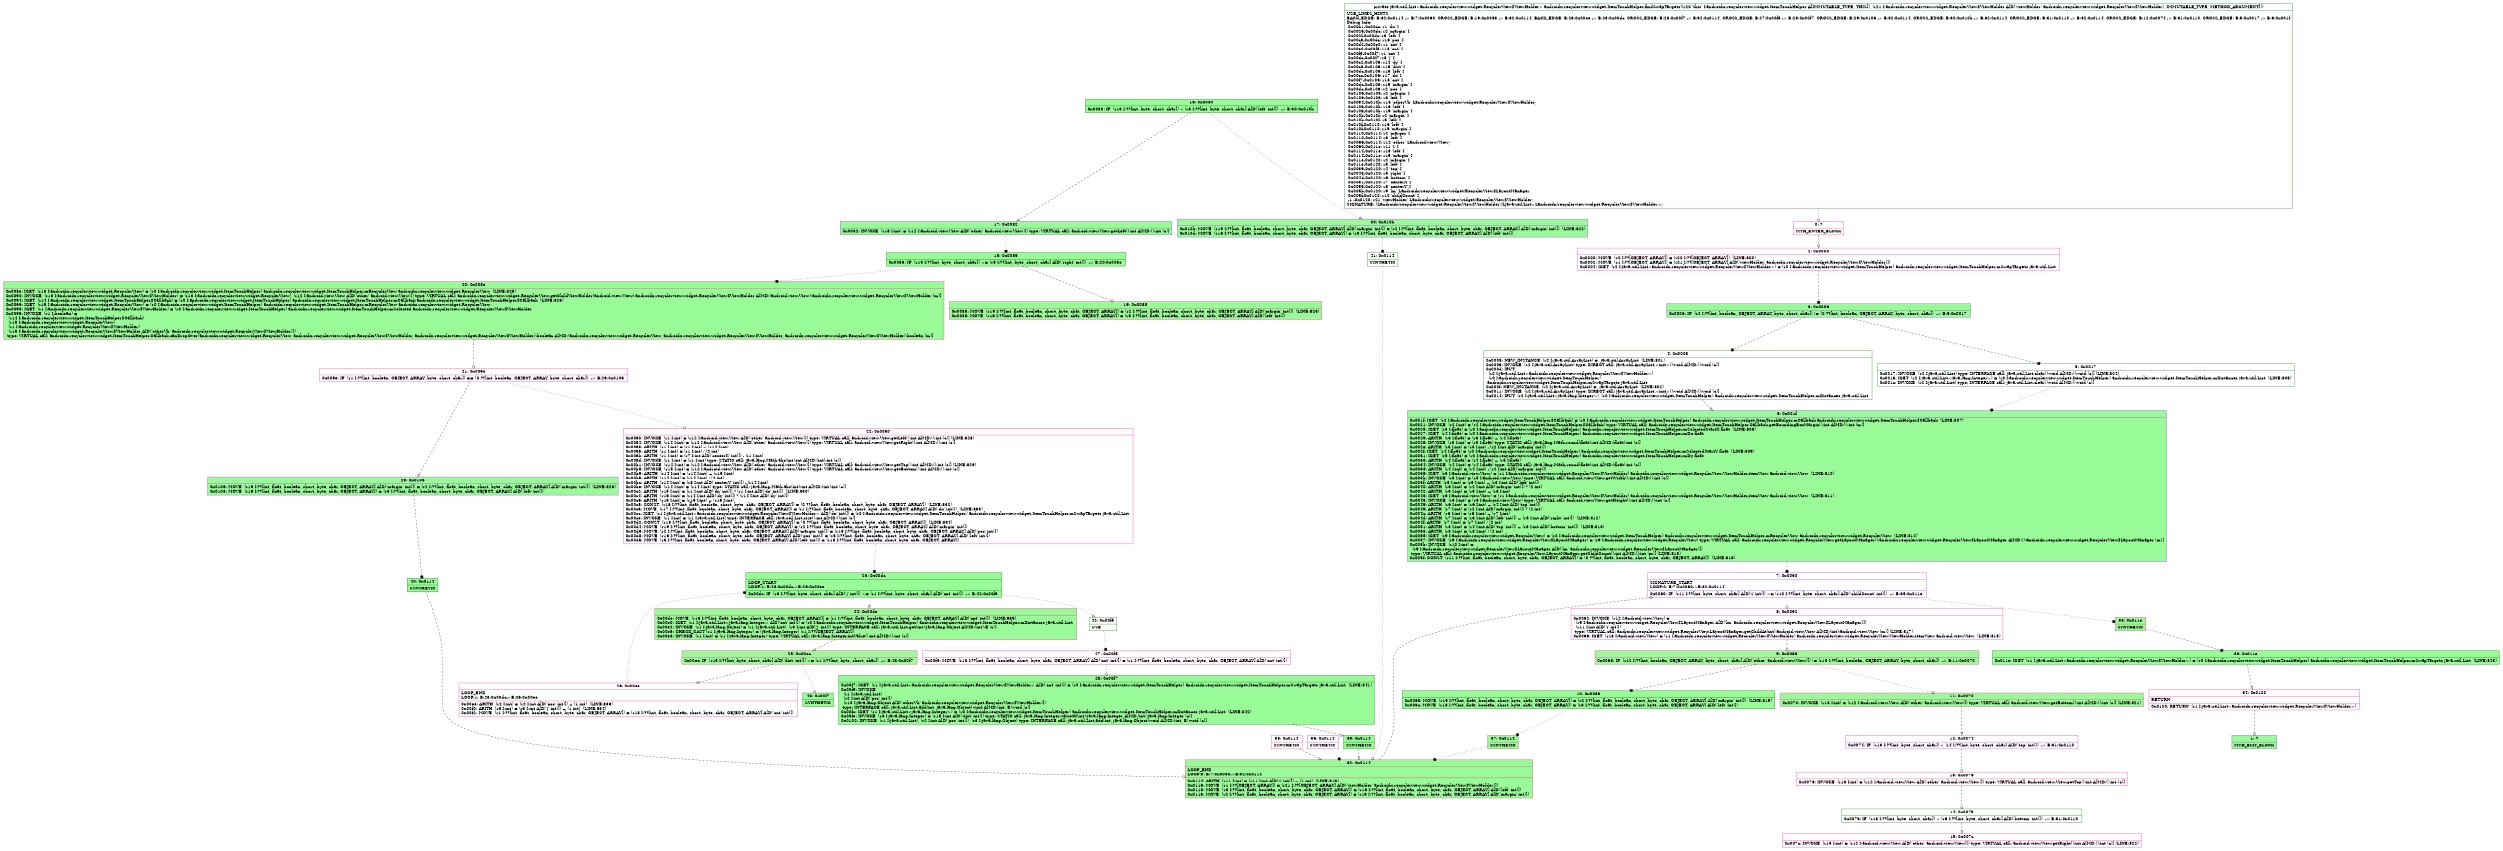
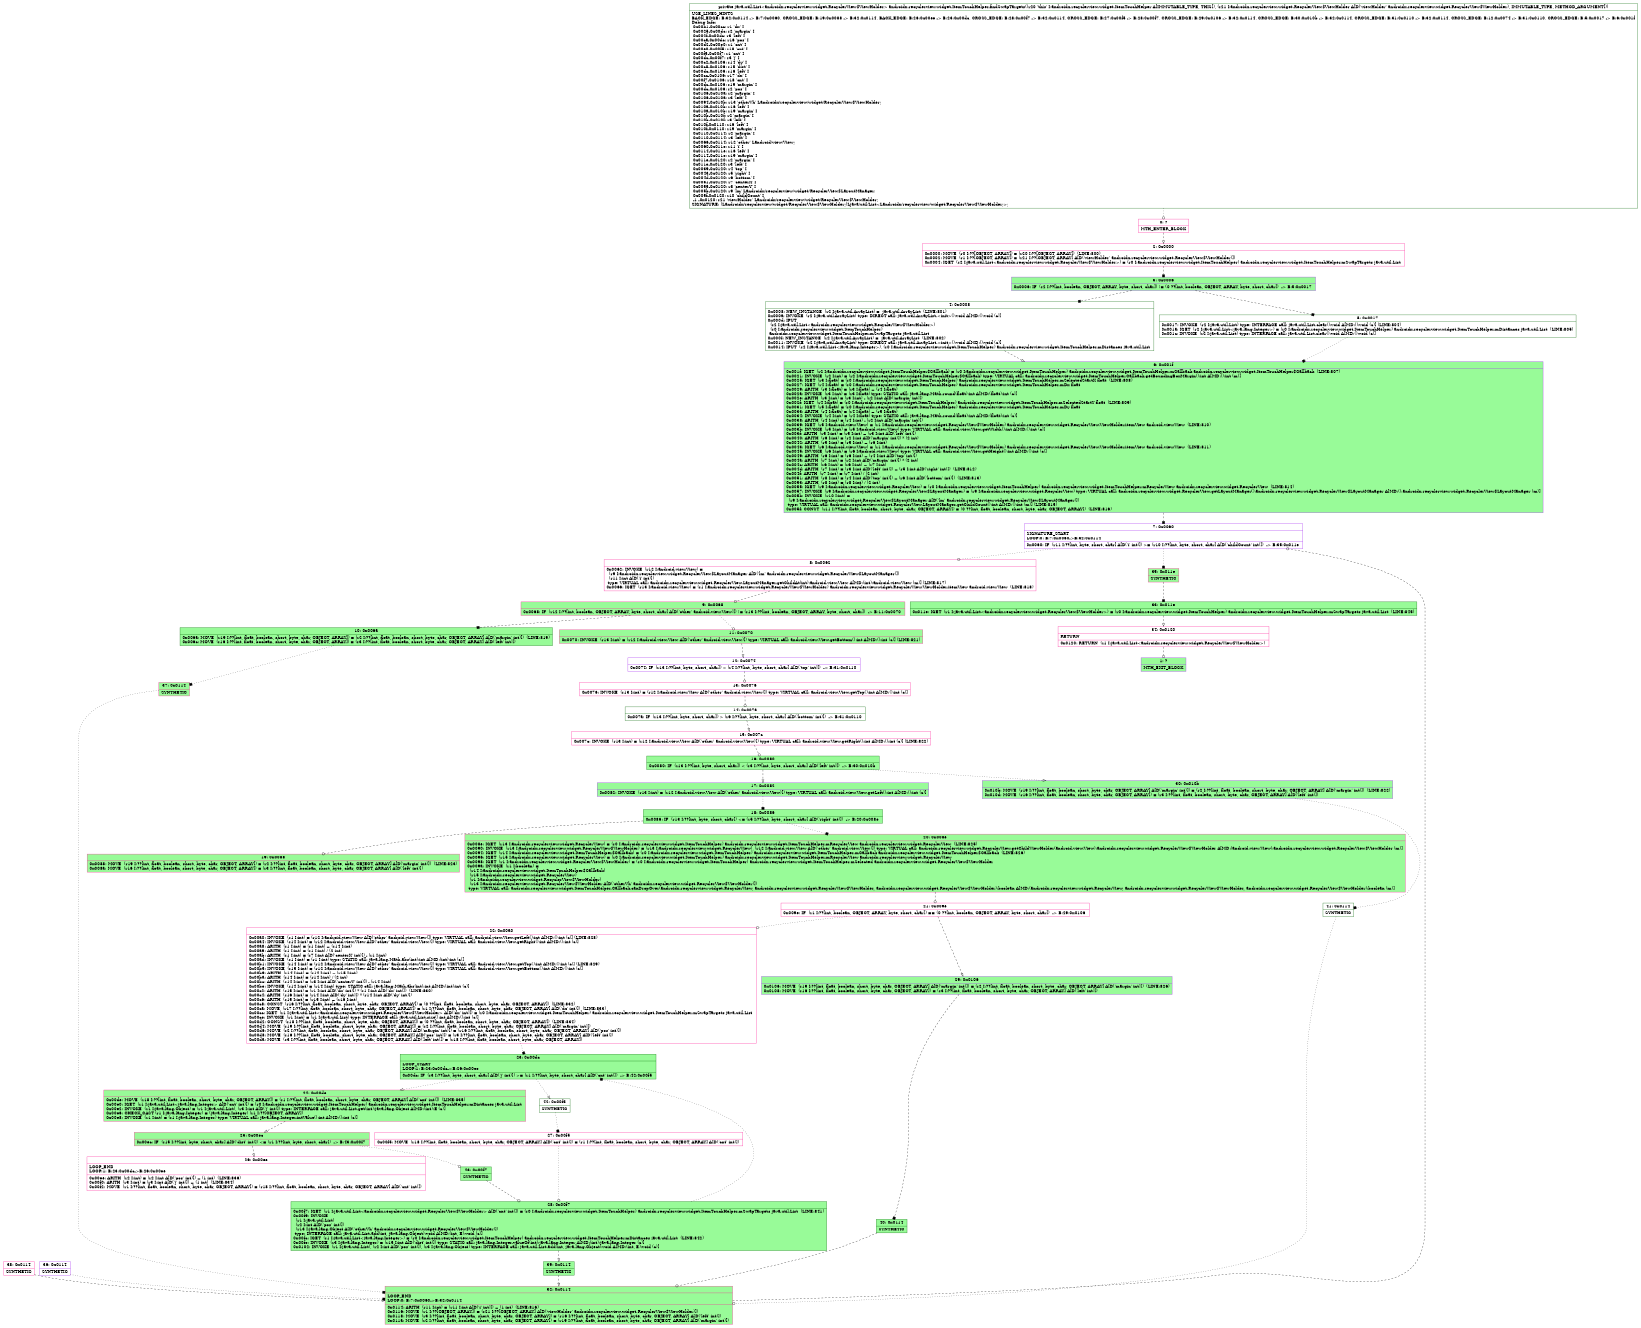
(657, 606) -> (727, 1118)
(1097, 627) -> (555, 1109)
none -> (757, 749)
none -> (502, 1190)
